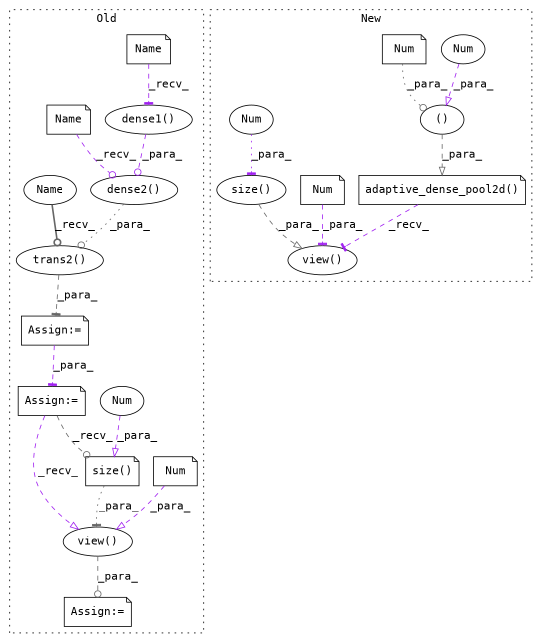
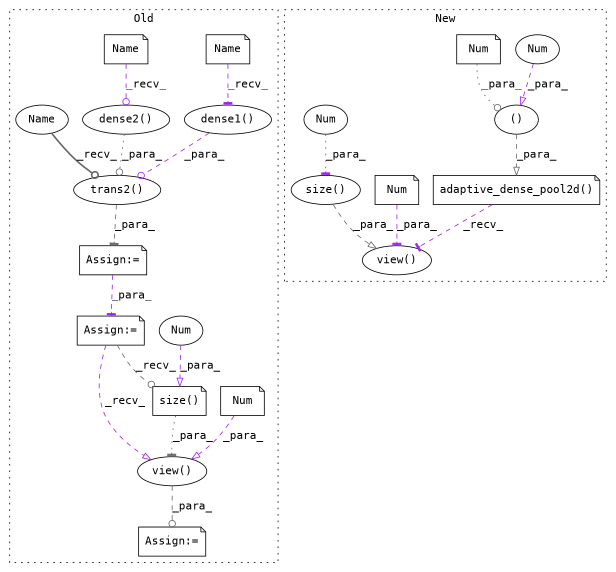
(142, 152) -> (177, 154)
